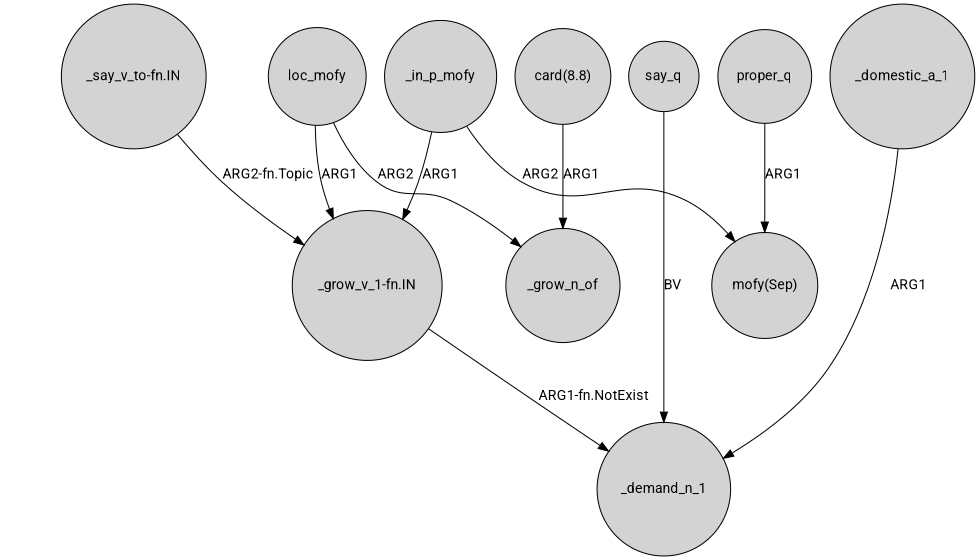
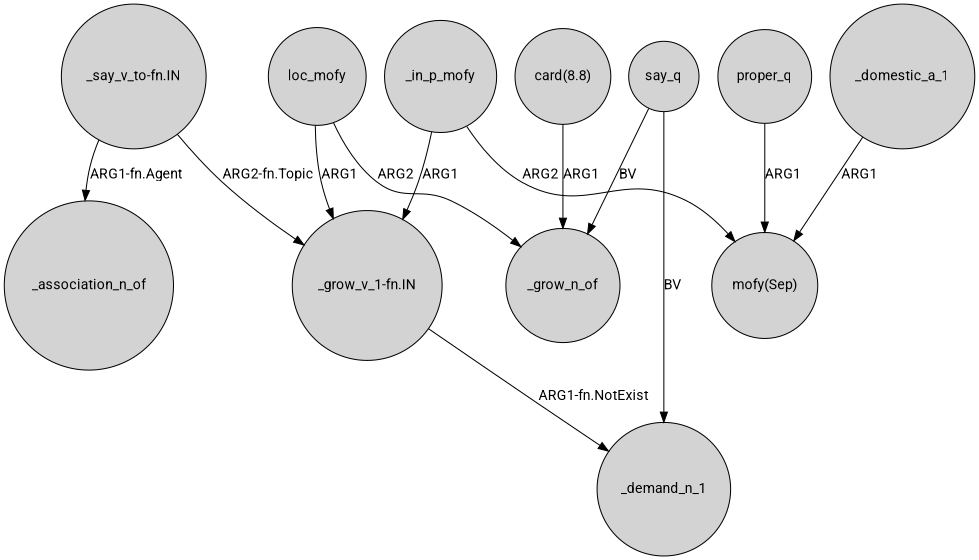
none -> (620, 166)
none -> (89, 285)
(854, 323) -> (831, 185)
